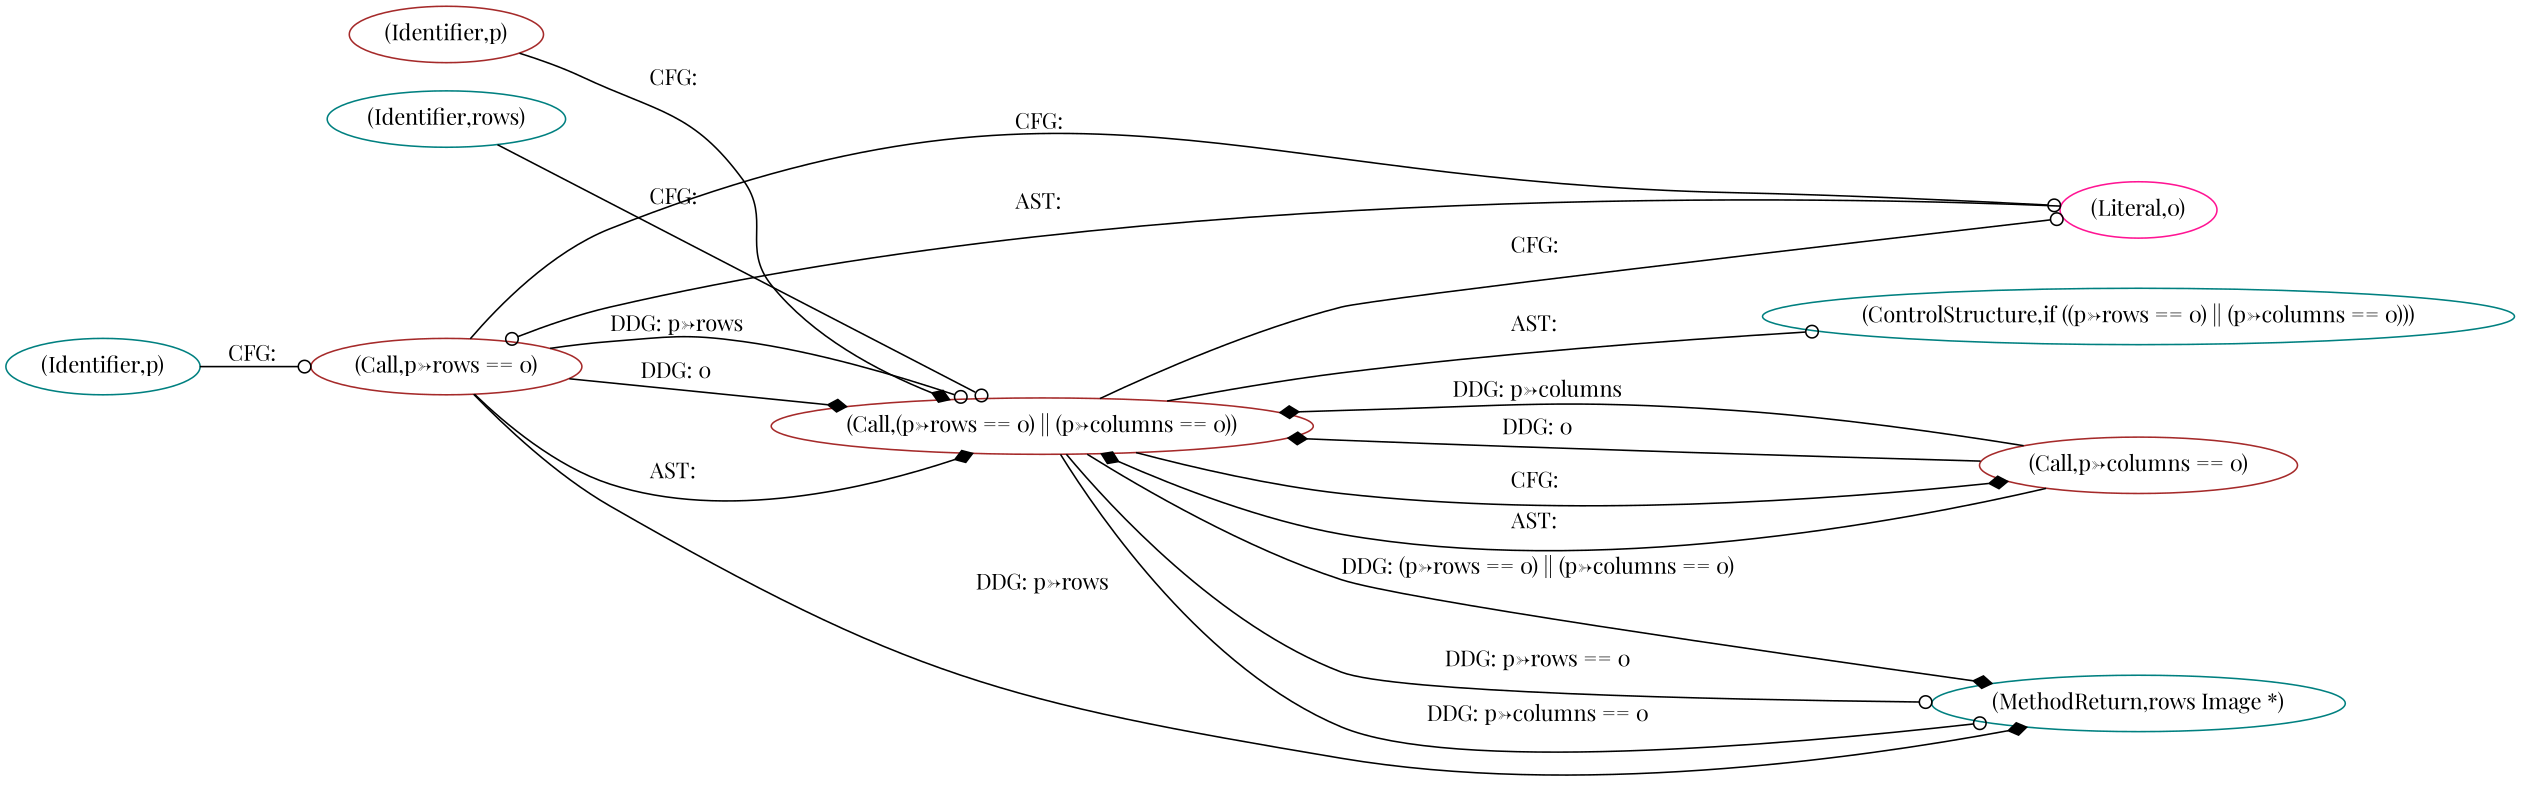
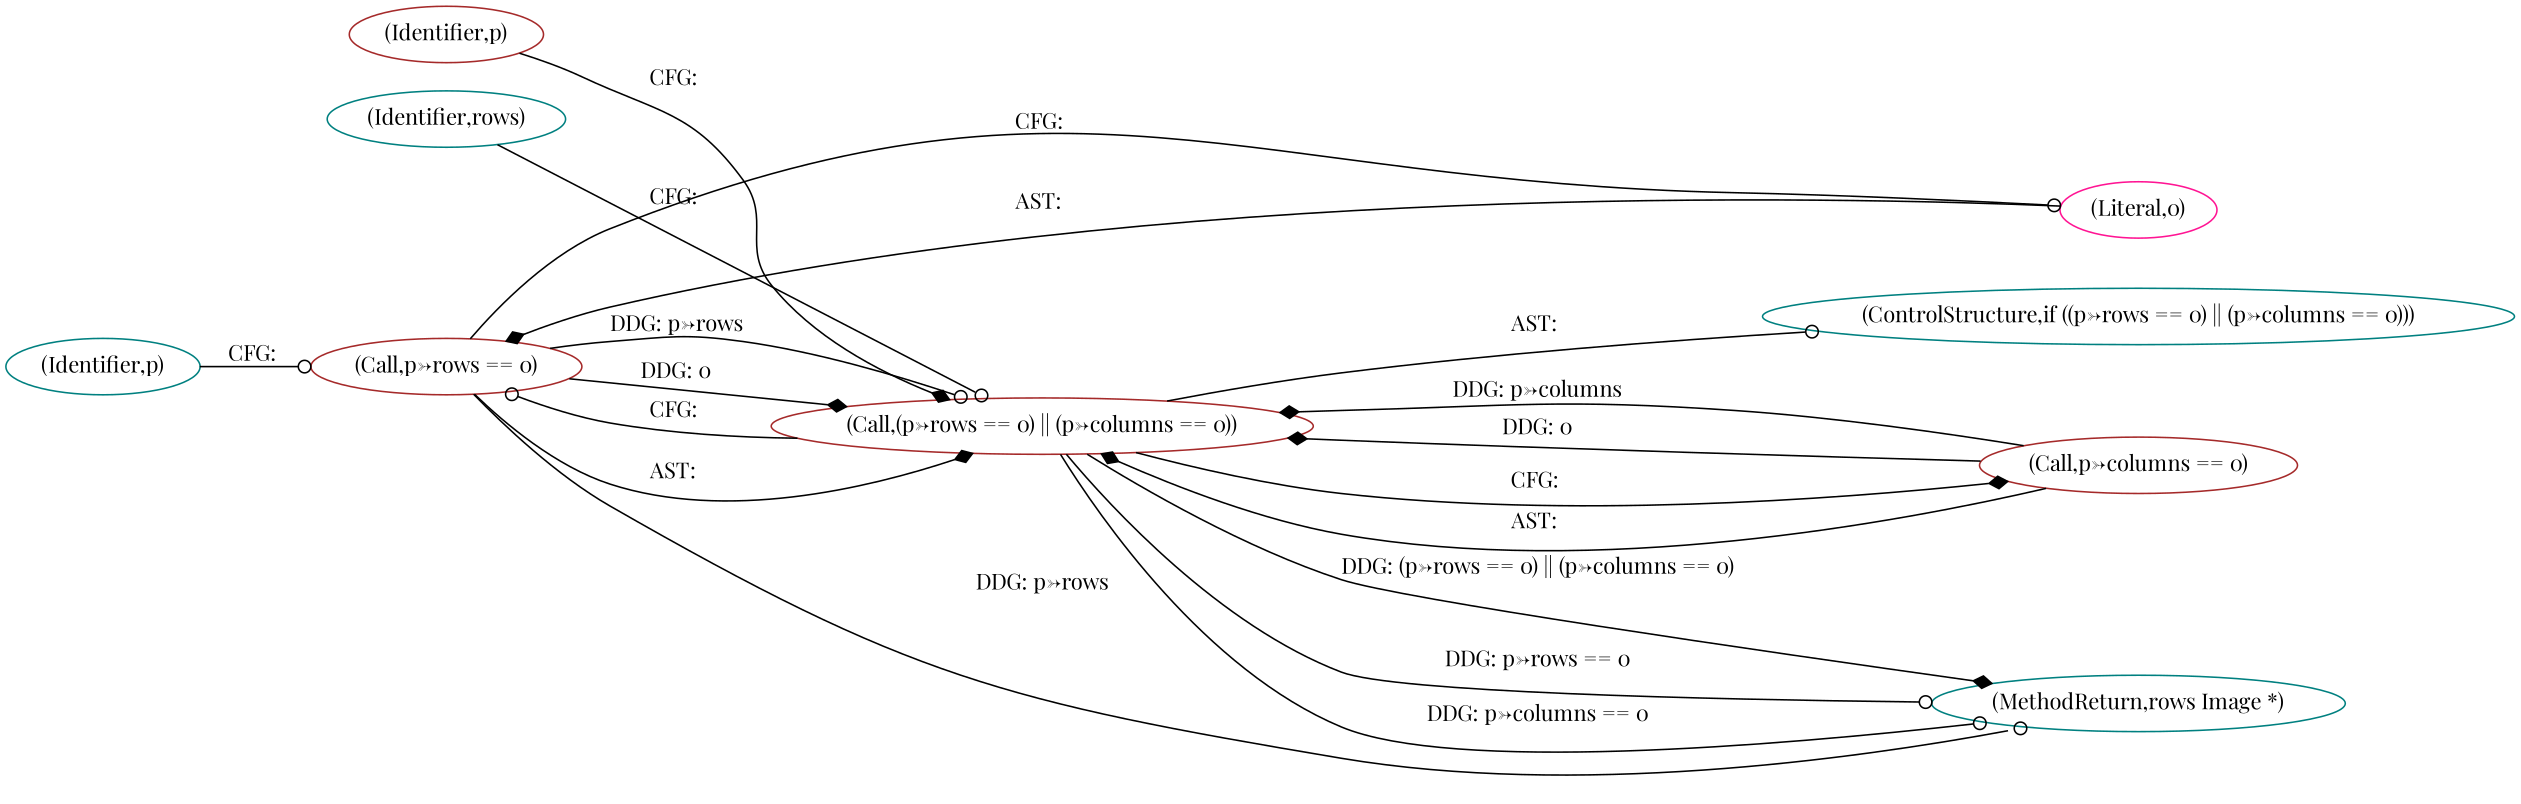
(1284, 215) -> (1284, 215)
(1567, 277) -> (656, 430)
(1200, 733) -> (1200, 733)
